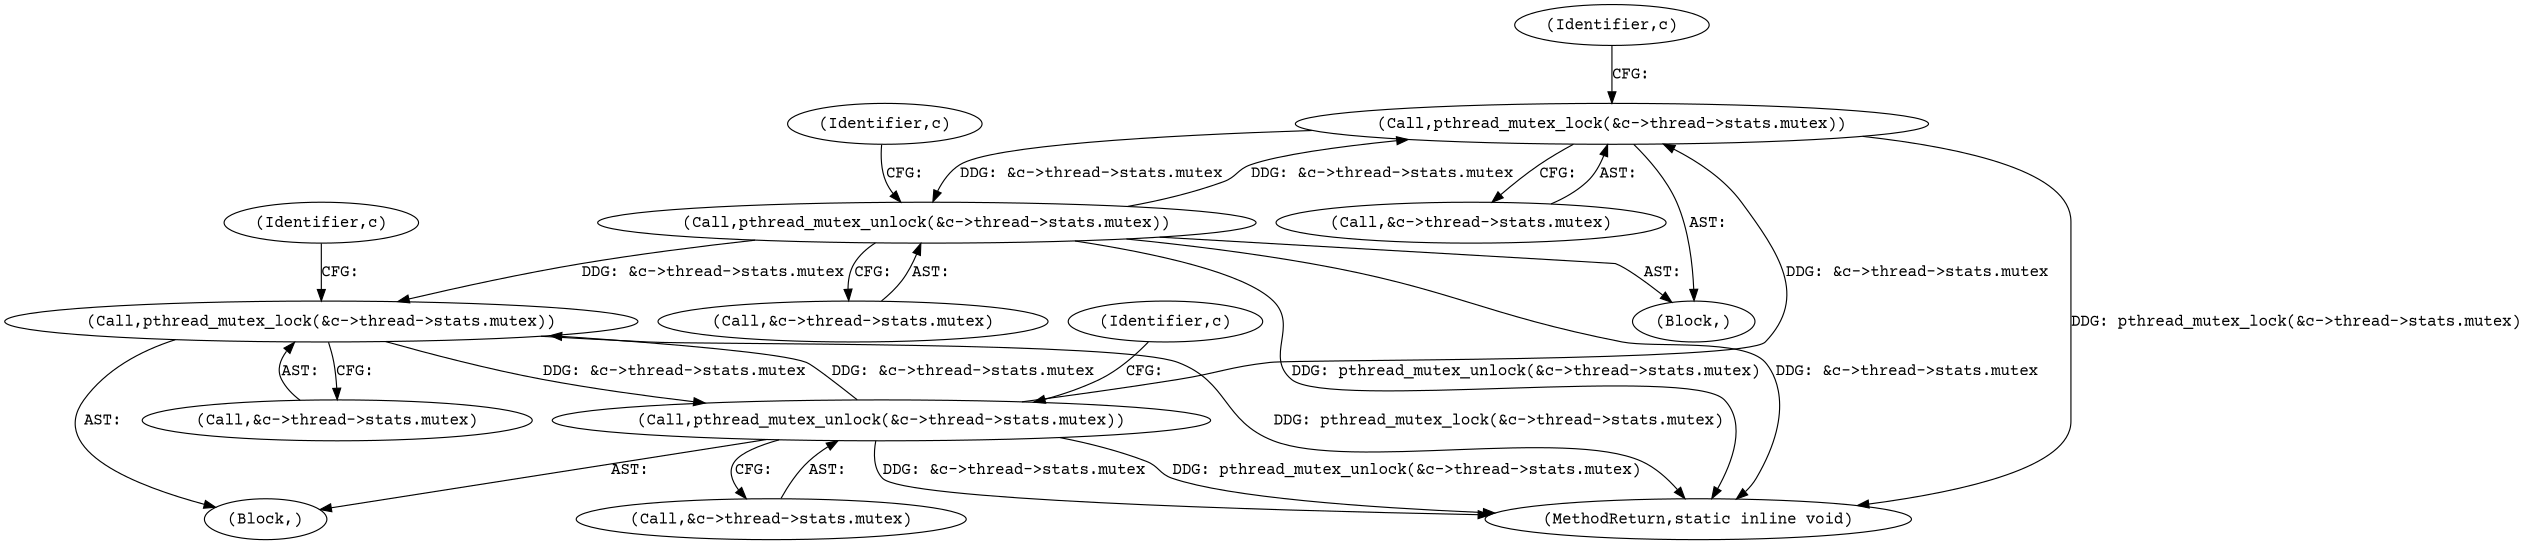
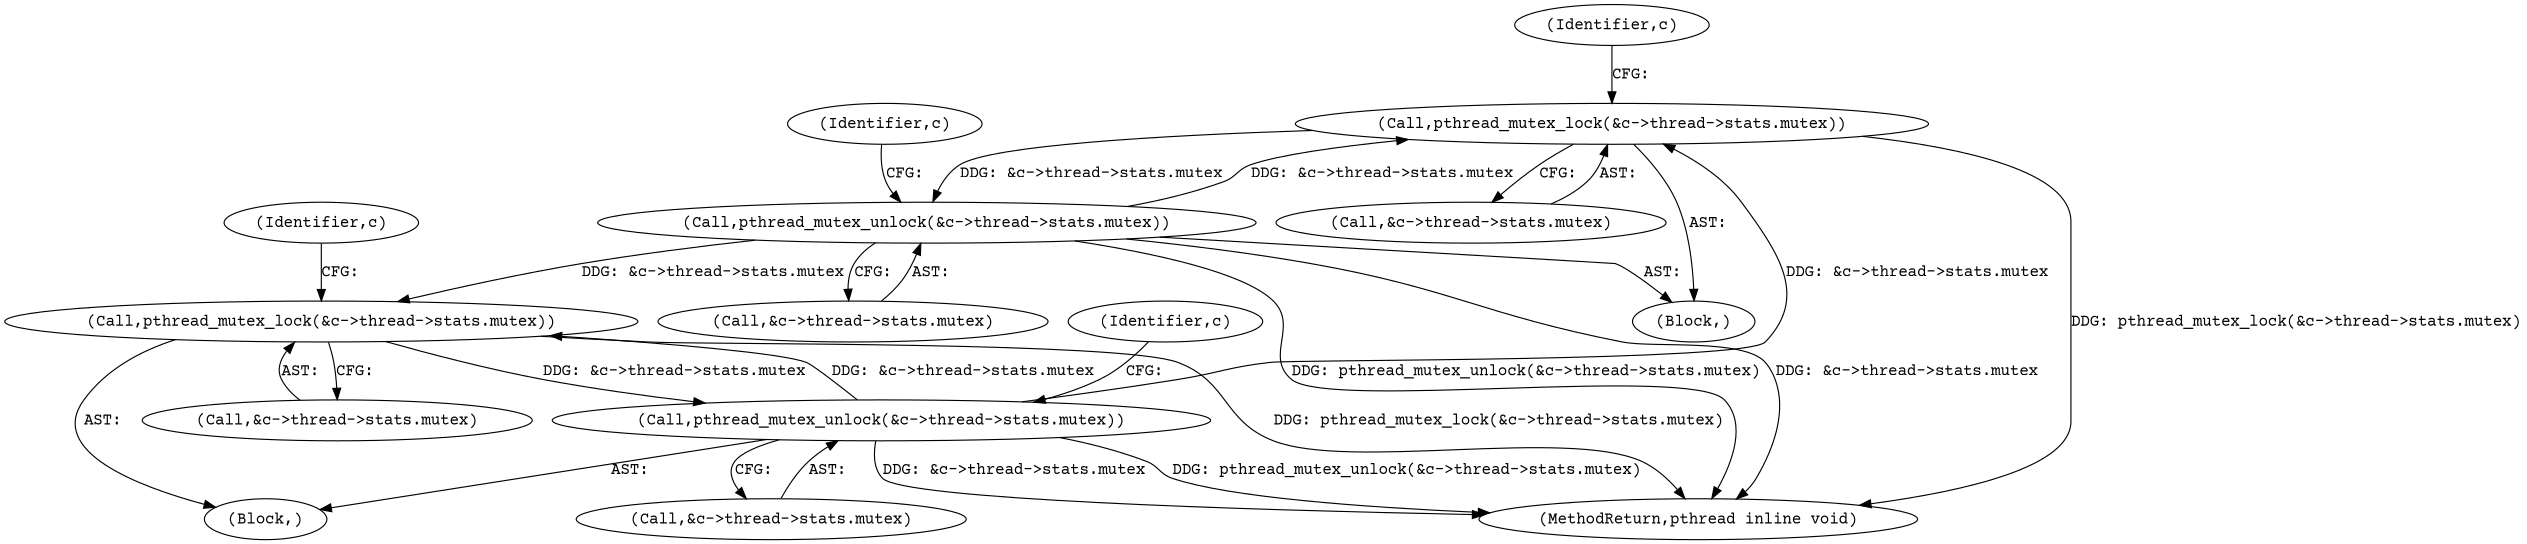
(1698, 519) -> (1698, 519)
